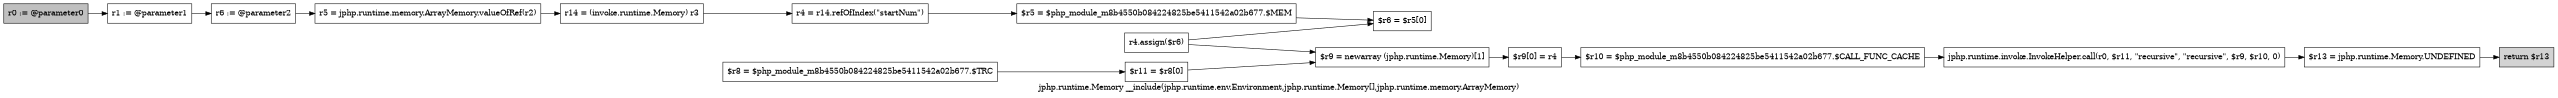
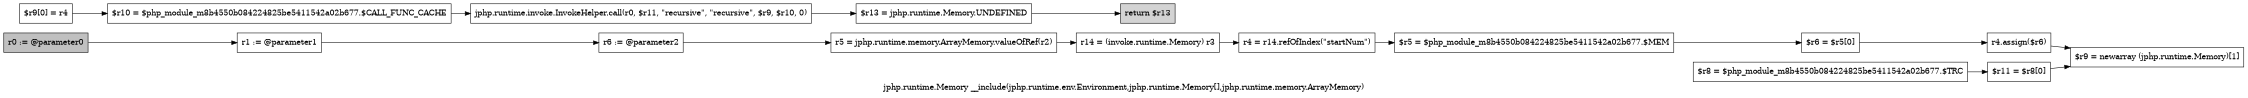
(1278, 32) -> (1920, 43)
(1496, 57) -> none
